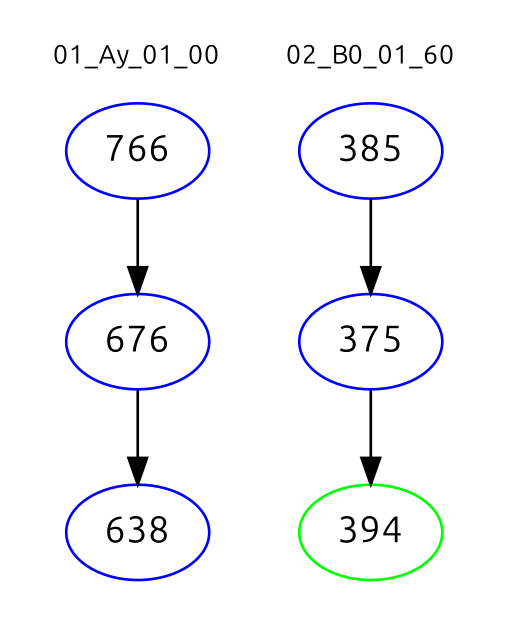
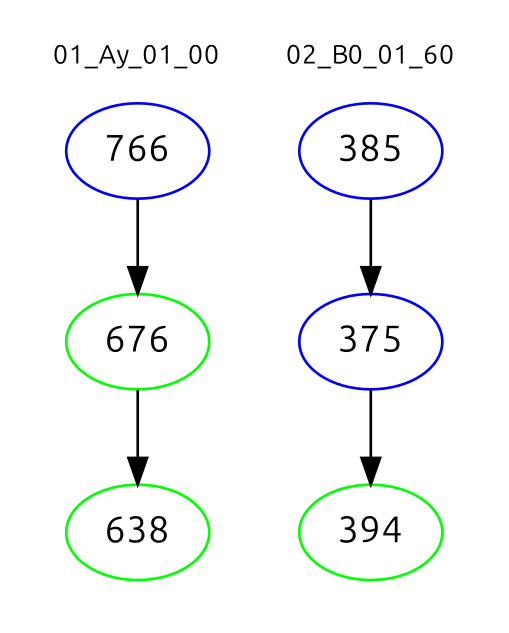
(138, 342) -> (138, 342)
(138, 532) -> (138, 532)
